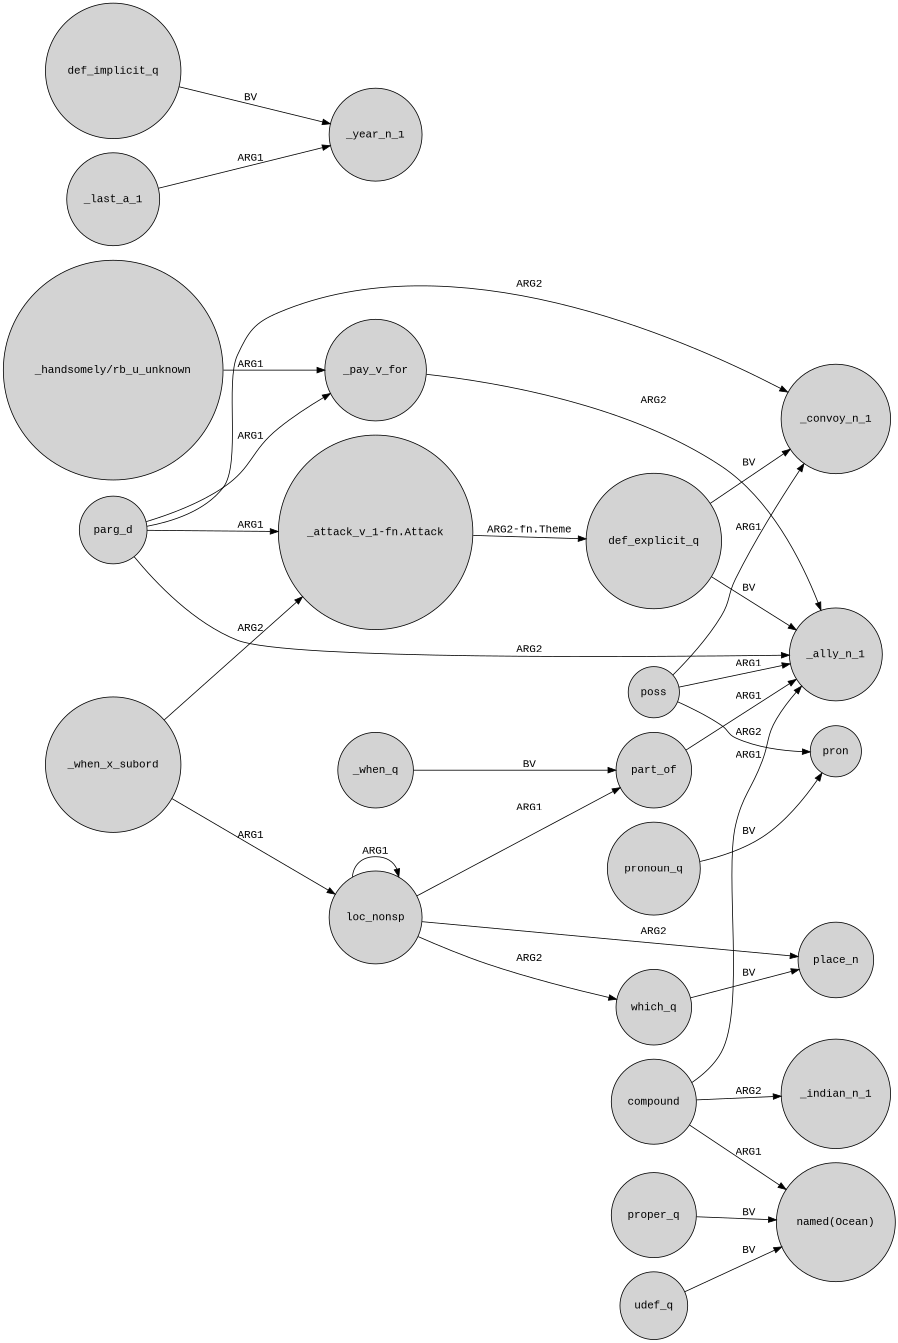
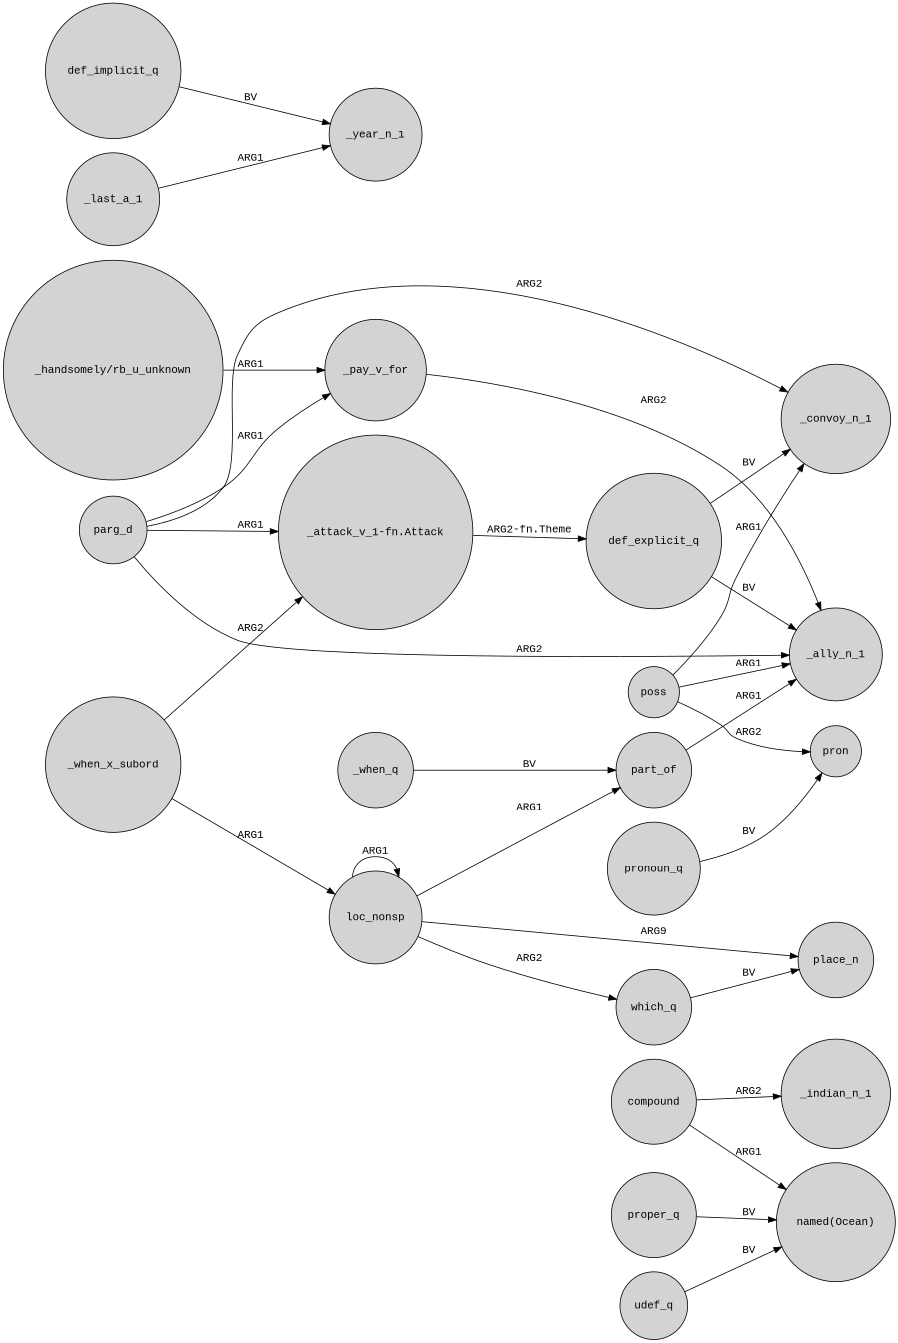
(732, 887) -> none
(654, 931) -> (654, 931)
